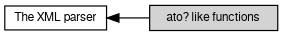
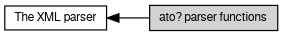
(214, 18) -> (214, 18)
